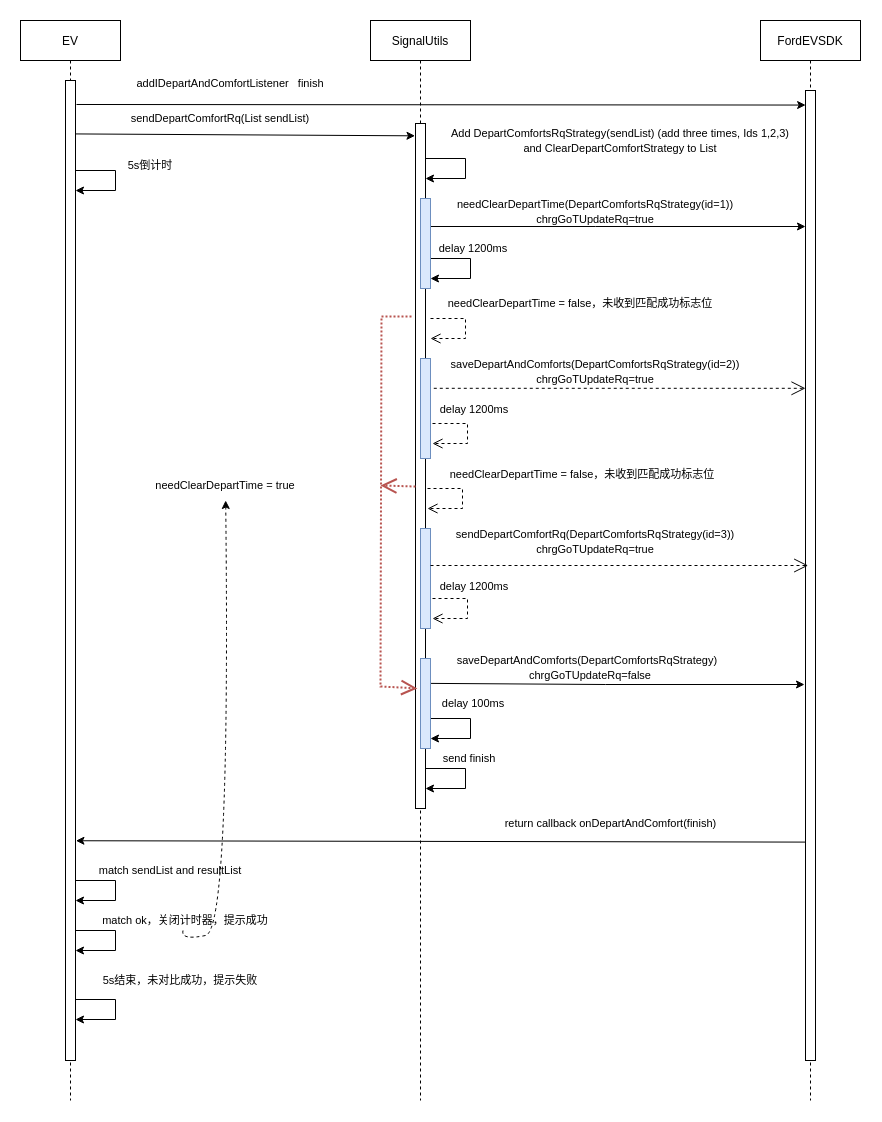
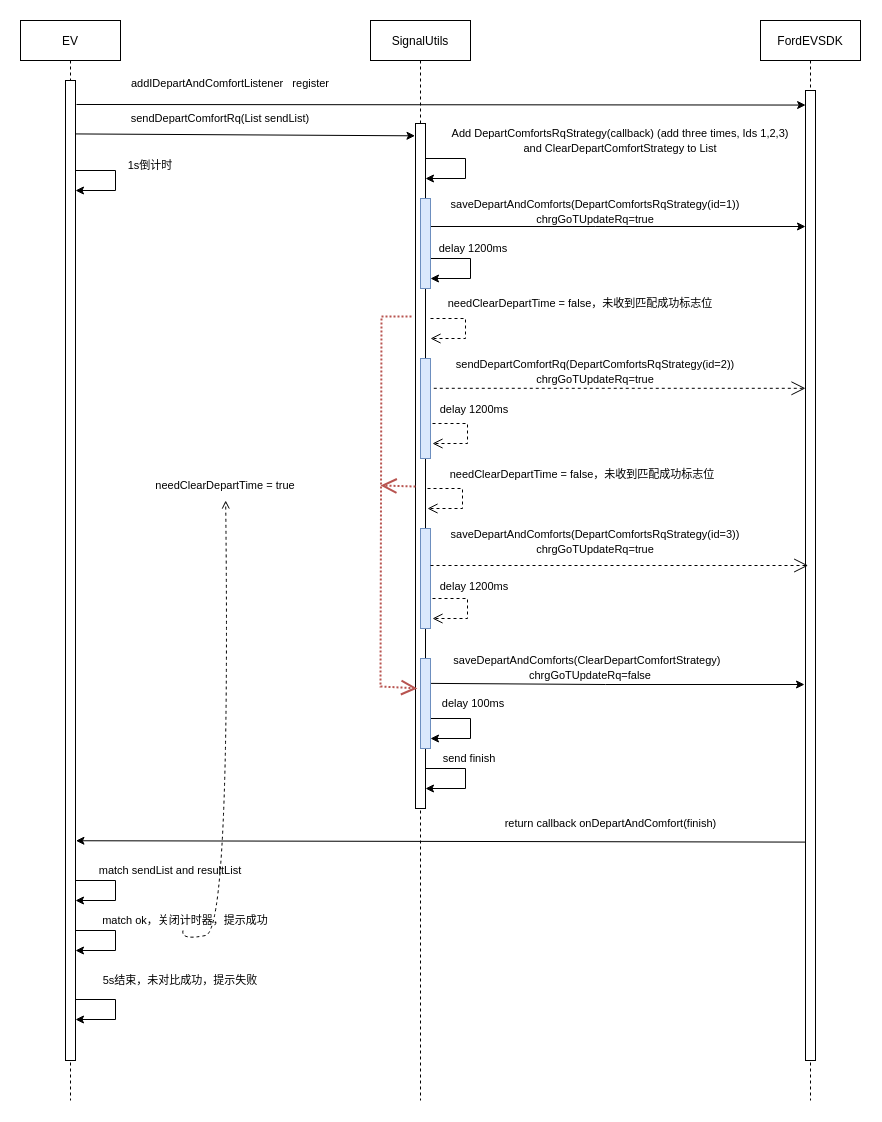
(231, 84) -> (231, 84)
(621, 141) -> (621, 141)
(151, 166) -> (151, 166)
(596, 212) -> (596, 212)
(596, 372) -> (596, 372)
(226, 509) -> (226, 507)
(596, 542) -> (596, 542)
(591, 668) -> (591, 668)
